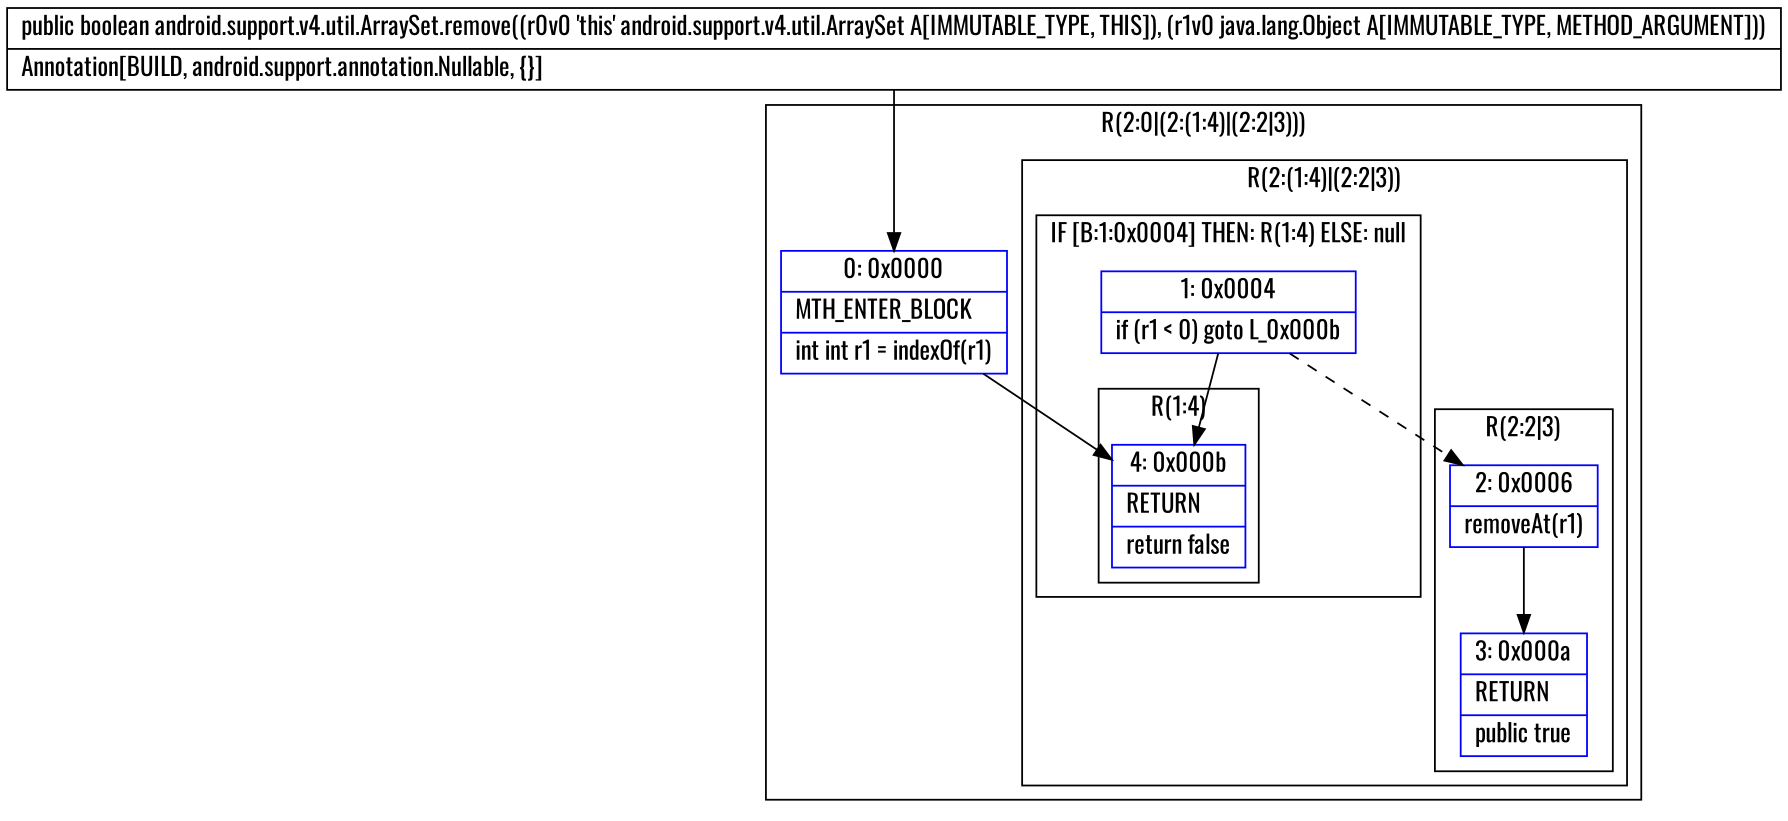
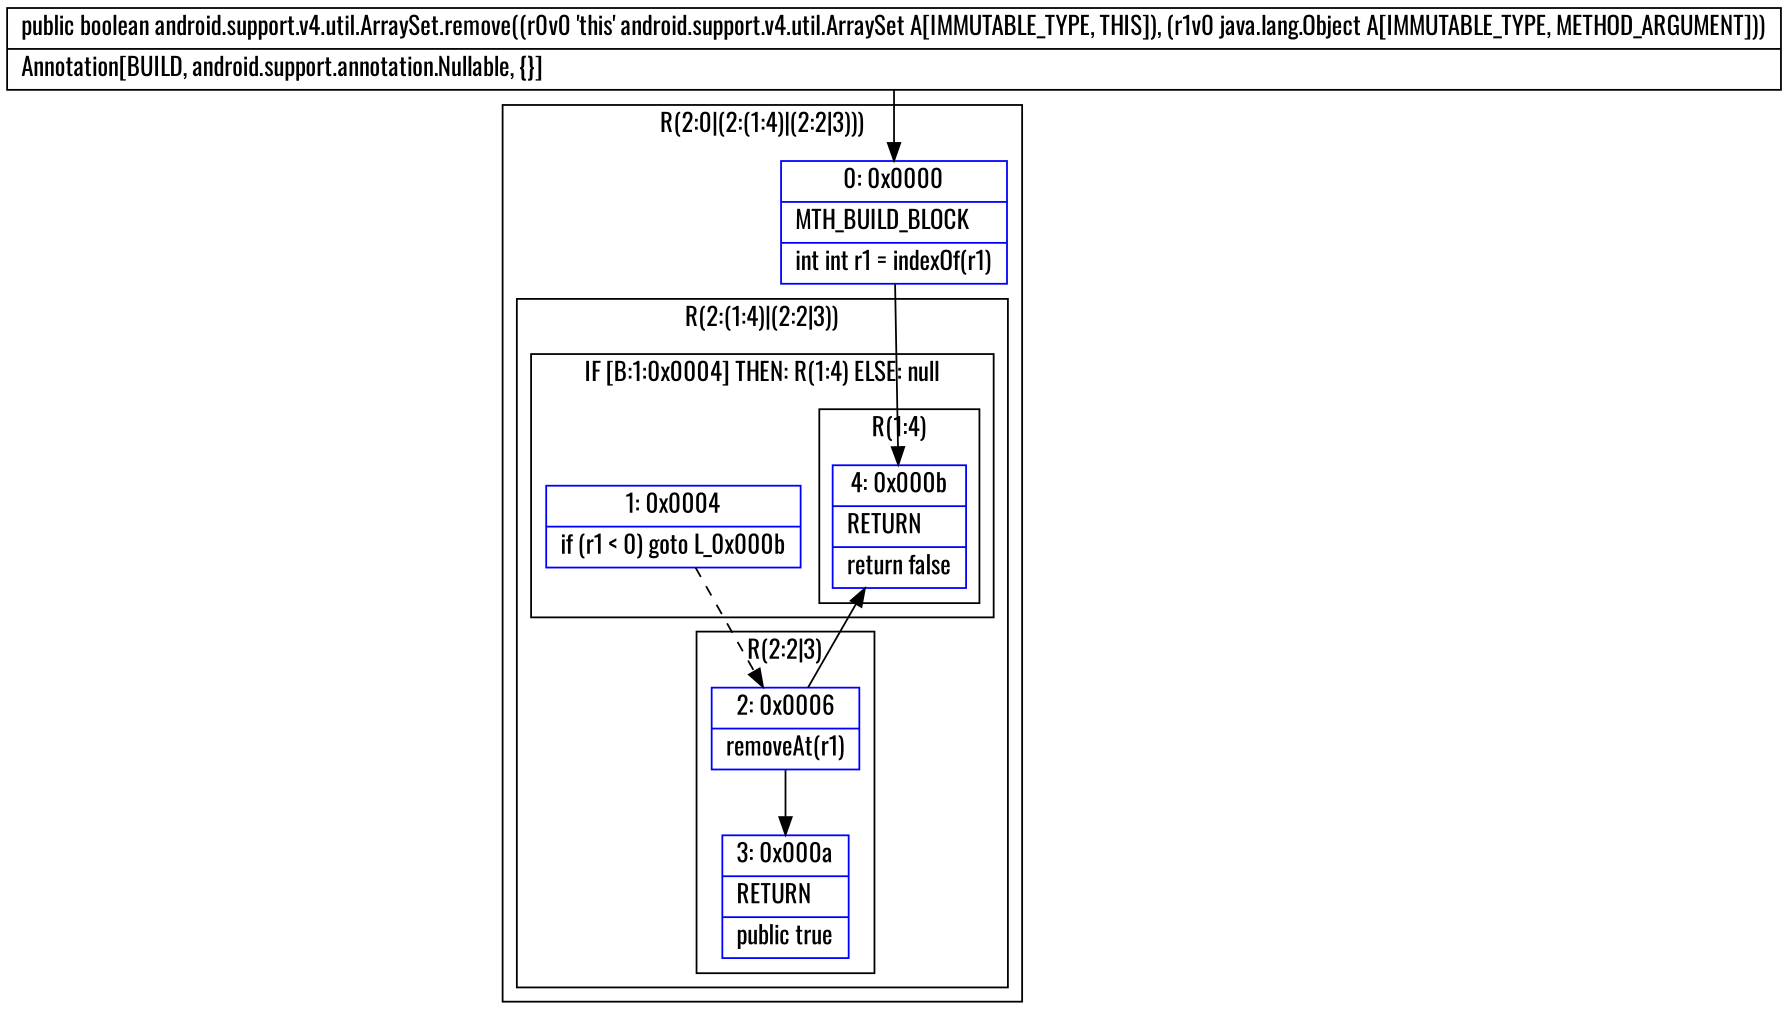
(884, 311) -> (882, 222)
(1206, 400) -> (832, 646)
